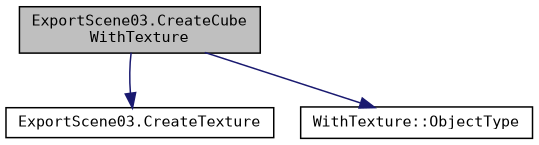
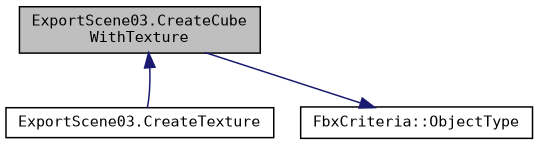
(130, 73) -> (150, 88)
(417, 123) -> (417, 123)
